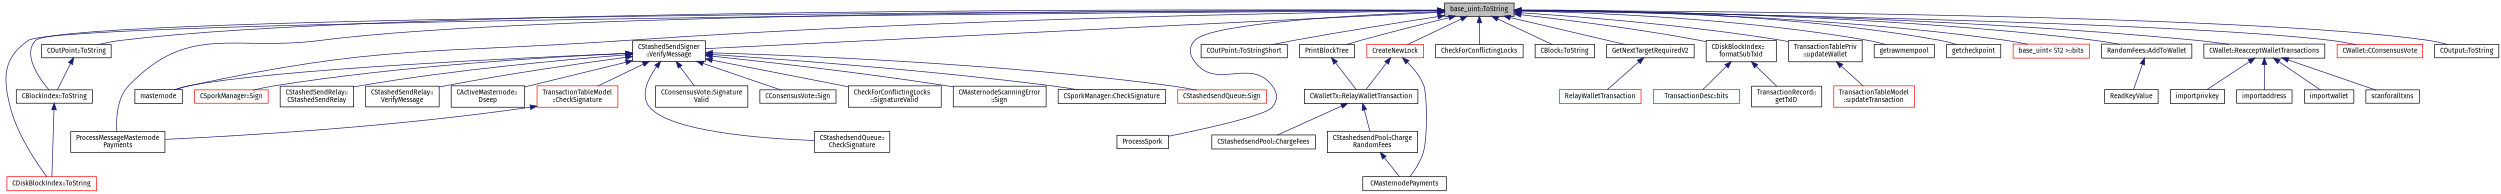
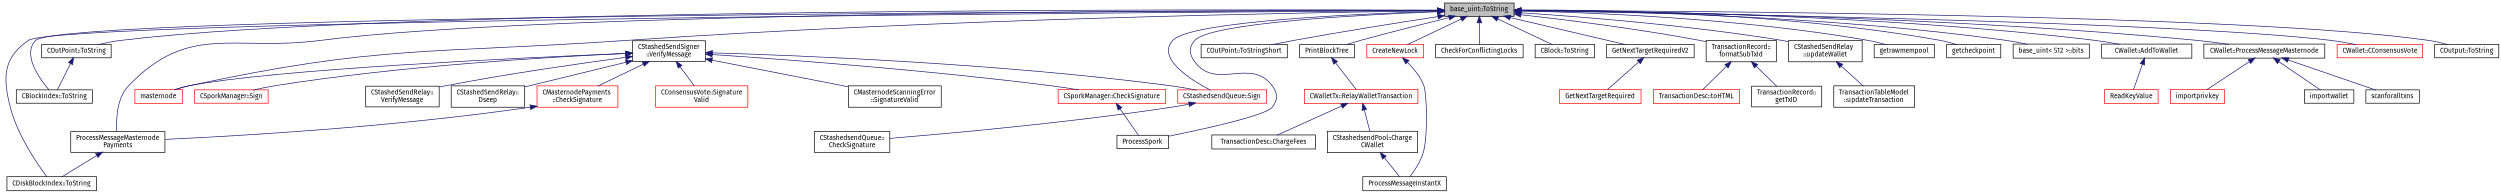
(1072, 31) -> (1218, 27)
(1741, 51) -> (1741, 51)
(1825, 51) -> (1825, 51)
(2051, 51) -> (2051, 51)
(2147, 51) -> (2147, 51)
(2264, 51) -> (2264, 51)
(1376, 76) -> none
(159, 97) -> (159, 97)
(317, 97) -> none
(488, 97) -> (488, 97)
(577, 97) -> (577, 97)
(702, 97) -> (702, 97)
(798, 97) -> none
(895, 97) -> (895, 97)
(1000, 97) -> none
(1112, 97) -> (1112, 97)
(1361, 97) -> (1361, 97)
(1600, 97) -> (1600, 97)
(1696, 97) -> (1696, 97)
(1874, 97) -> (1874, 97)
(2131, 97) -> (2131, 97)
(2198, 97) -> (2198, 97)
(2264, 97) -> none
none -> (1129, 122)
(708, 130) -> (1040, 124)
(1264, 142) -> (1264, 142)
(1372, 142) -> (1372, 142)
(53, 143) -> (79, 166)
(52, 184) -> (52, 184)
(1405, 184) -> (1405, 184)
